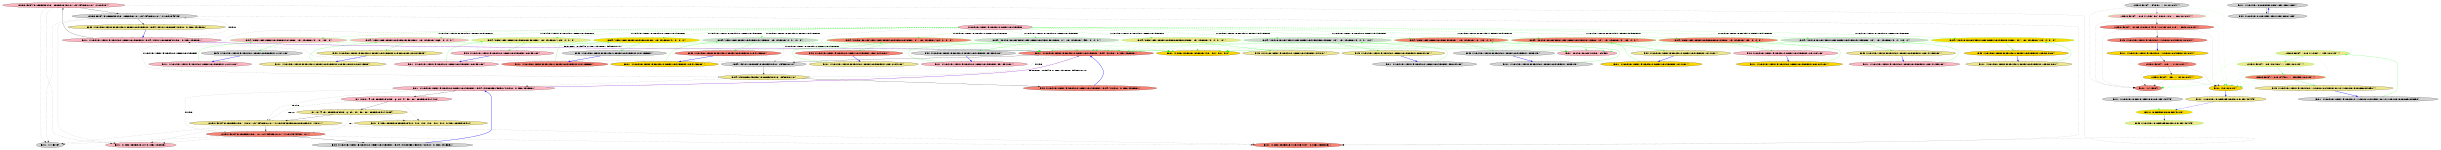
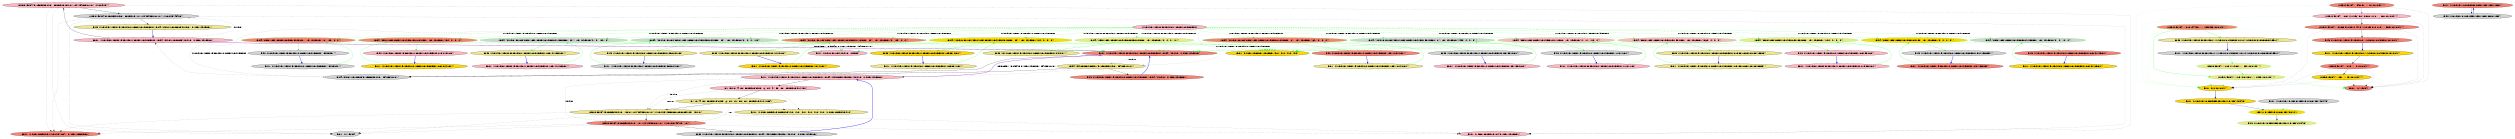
(2157, 5) -> (2362, 5)
(2268, 5) -> (2473, 5)
(2157, 16) -> (2362, 16)
(764, 70) -> (741, 74)
(2280, 70) -> (2155, 68)
(2226, 99) -> (2216, 101)
